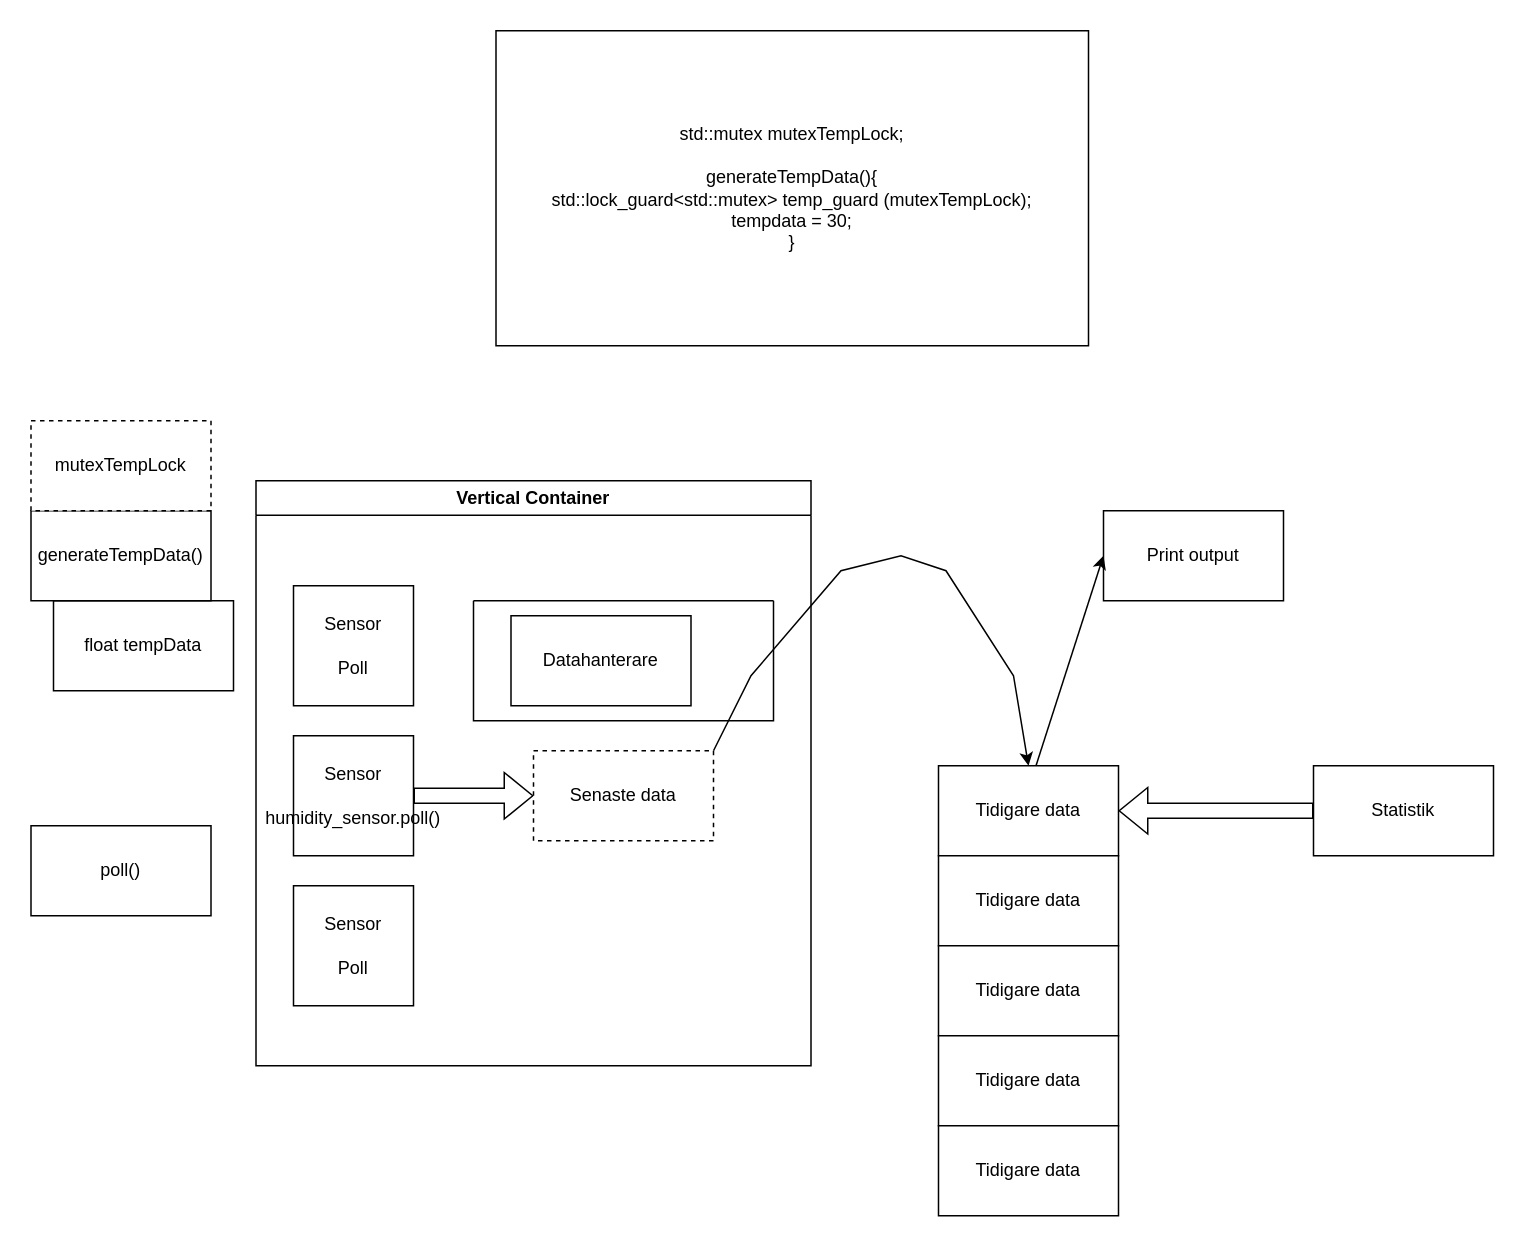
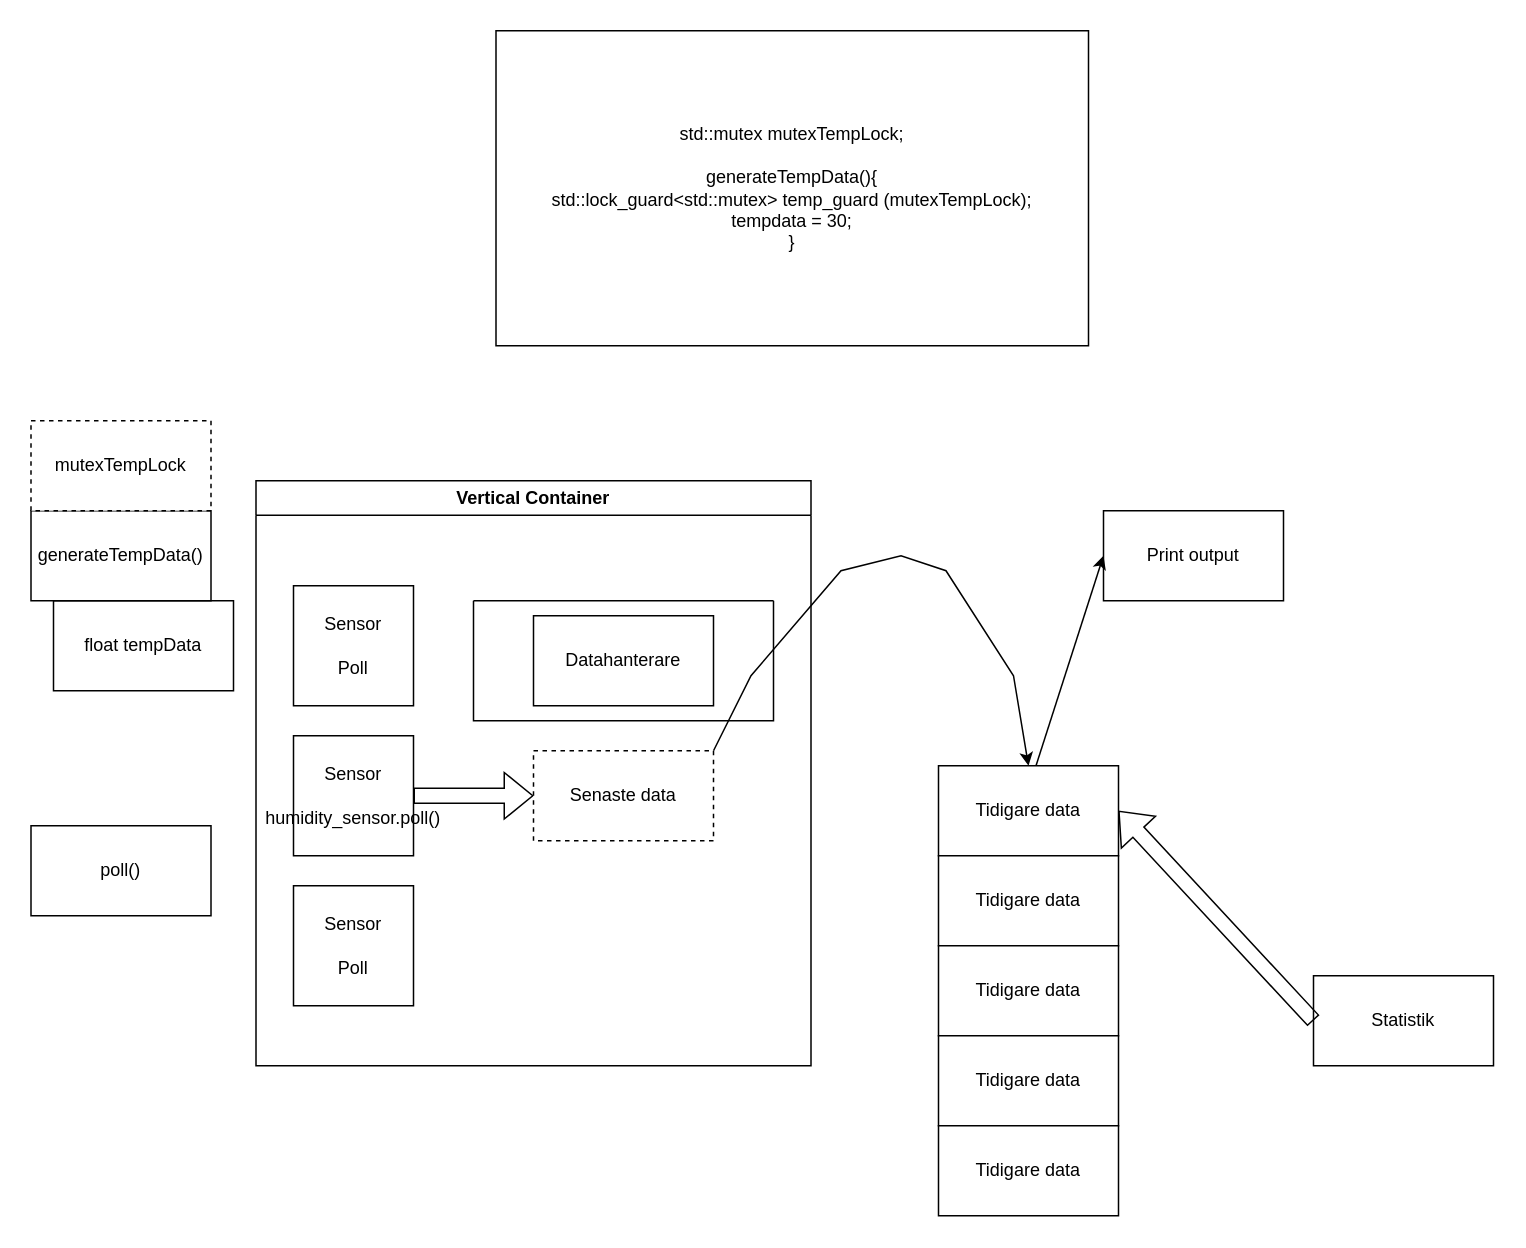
(601, 661) -> (623, 661)
(1403, 811) -> (1403, 1021)
